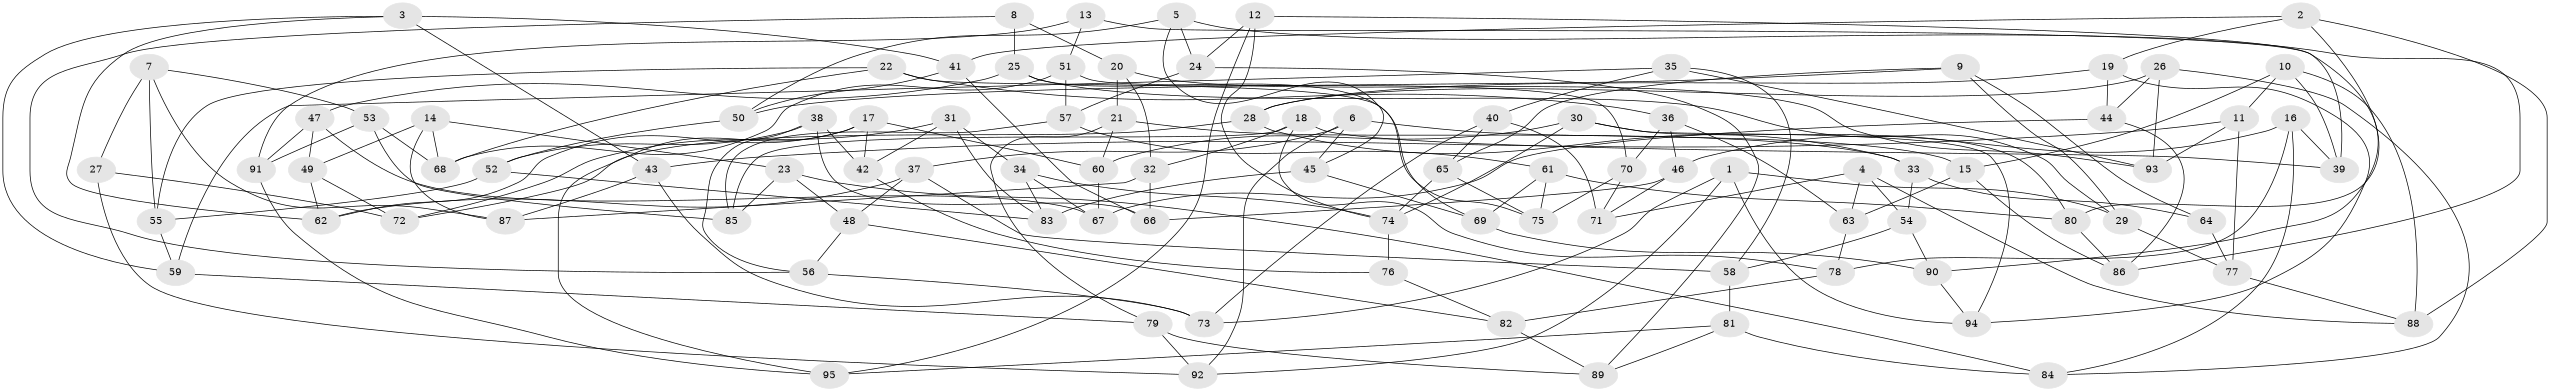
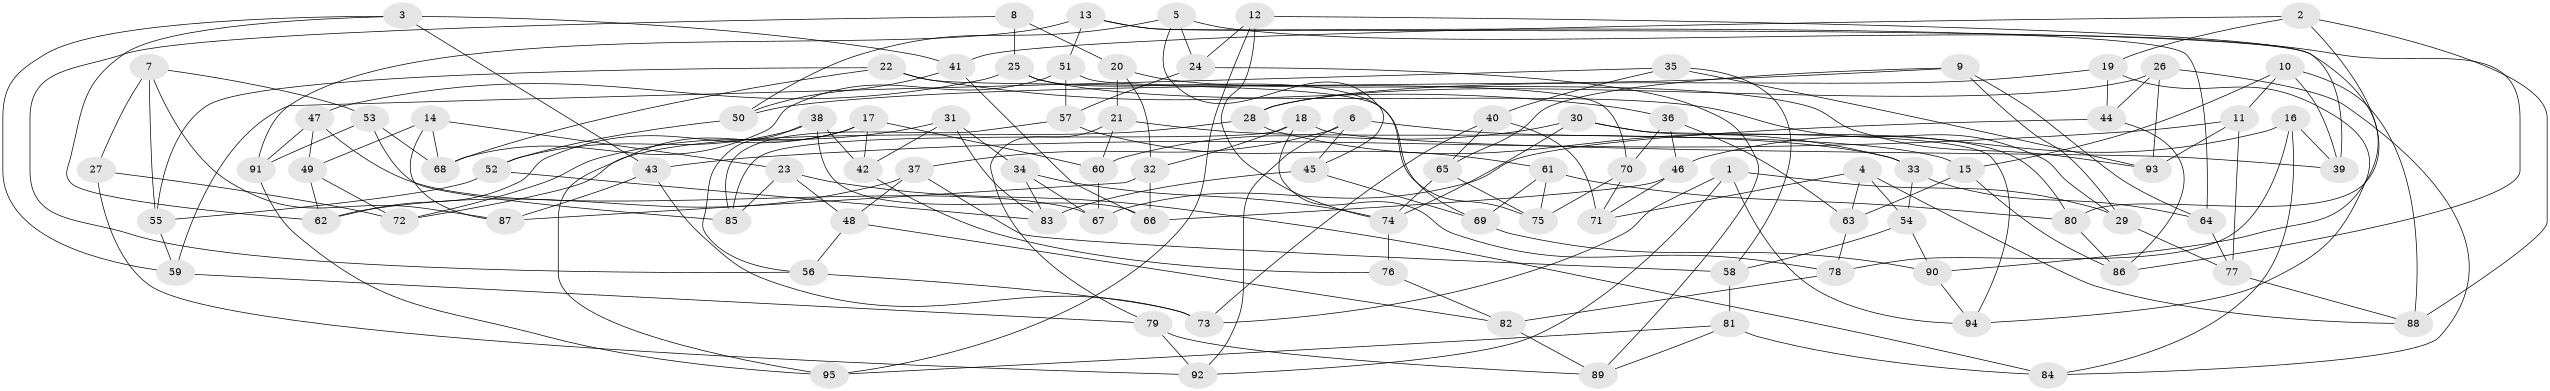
none -> (1724, 30)
